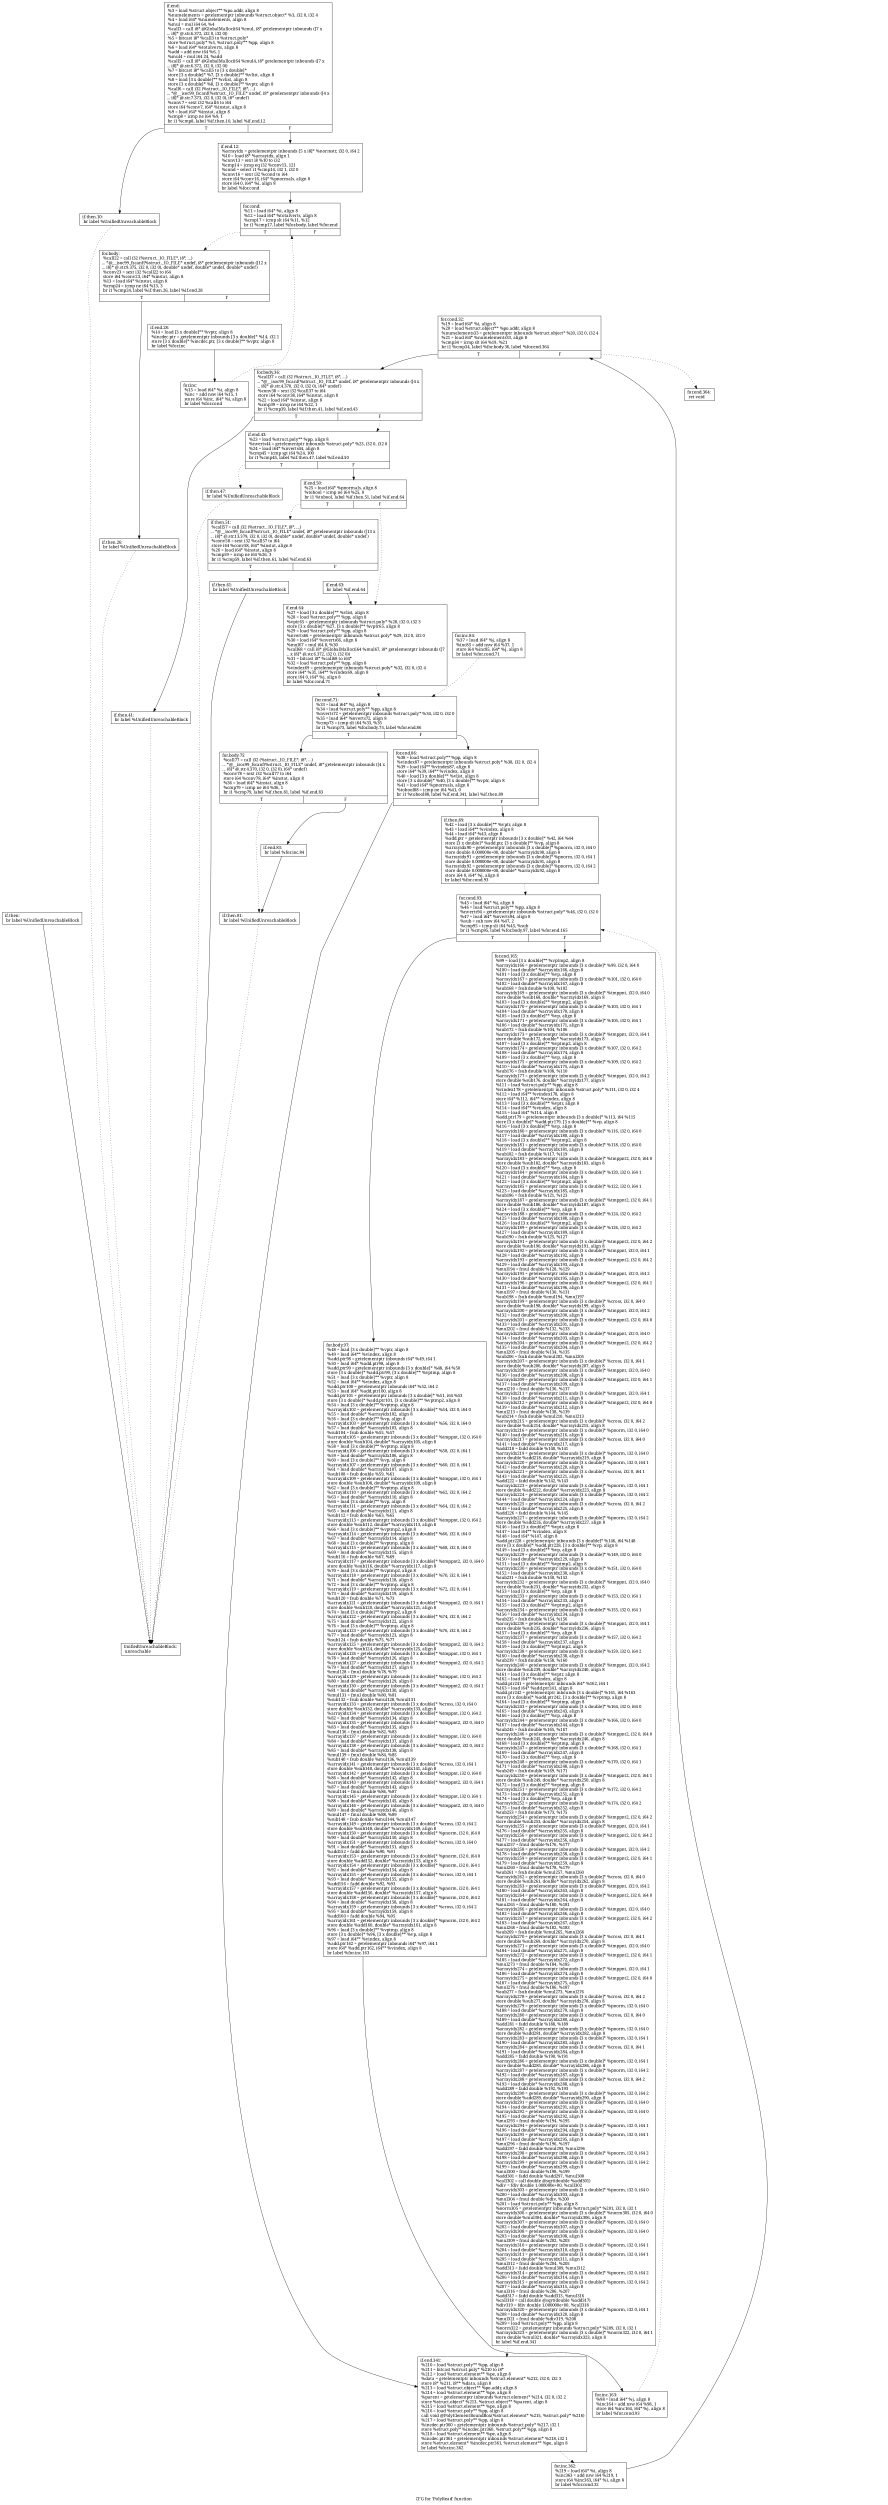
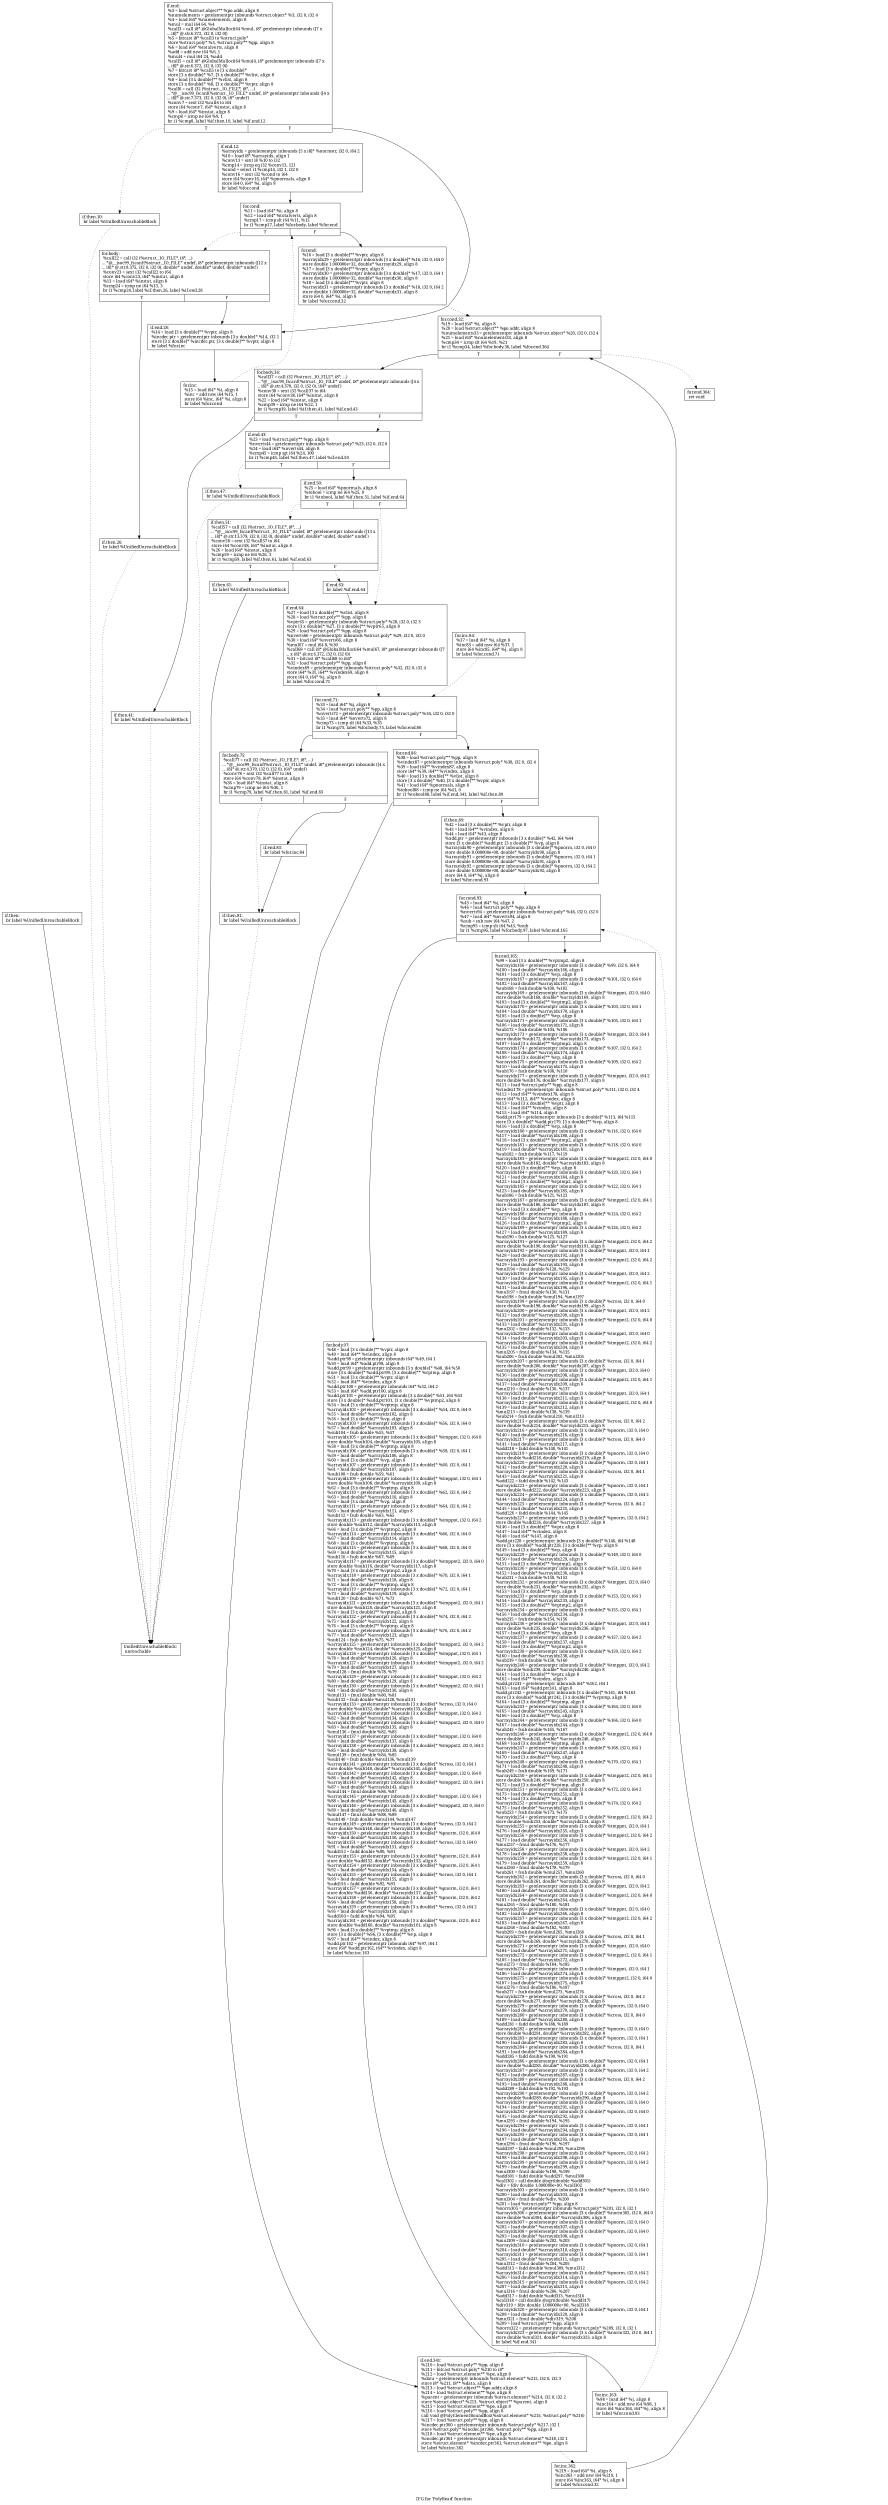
(290, 136) -> (468, 263)
(129, 161) -> (129, 161)
none -> (372, 276)
none -> (226, 312)
none -> (336, 575)
